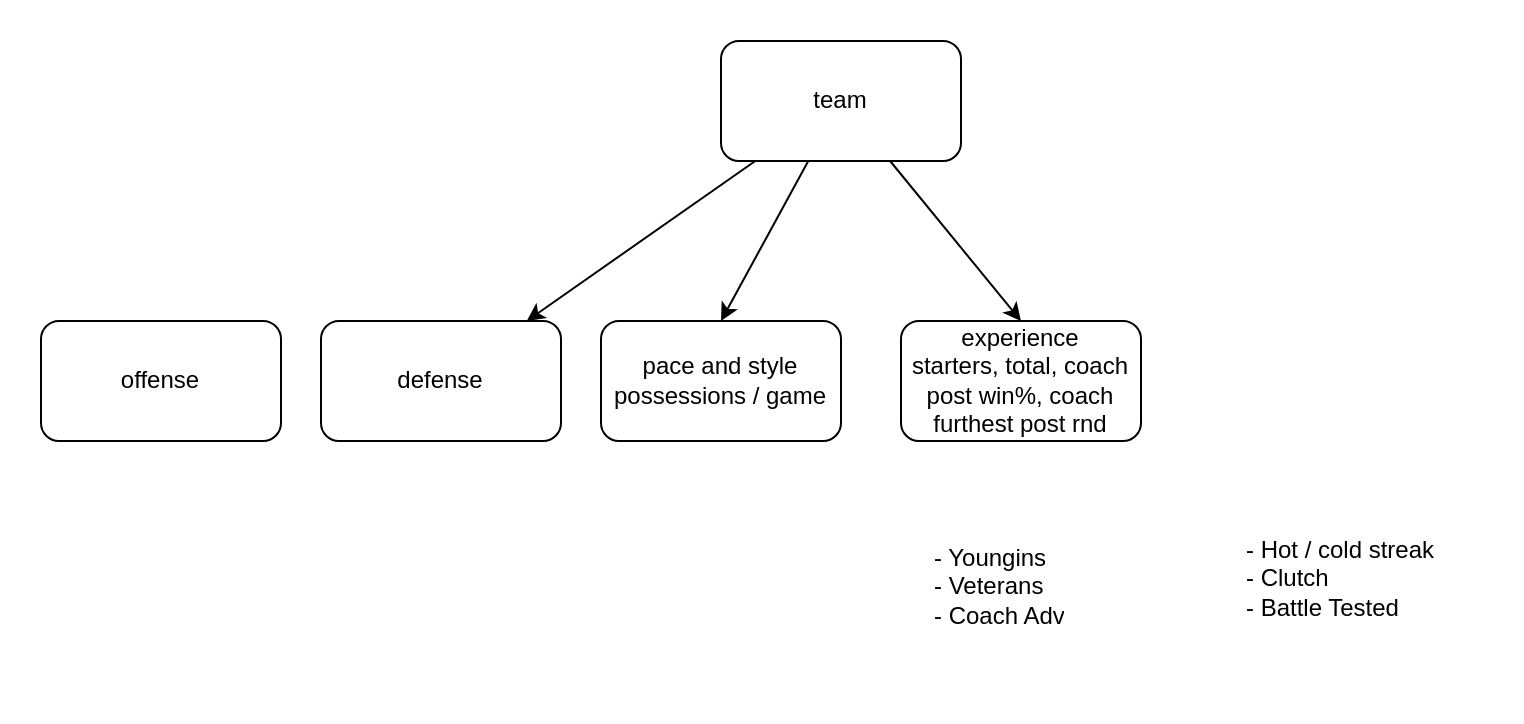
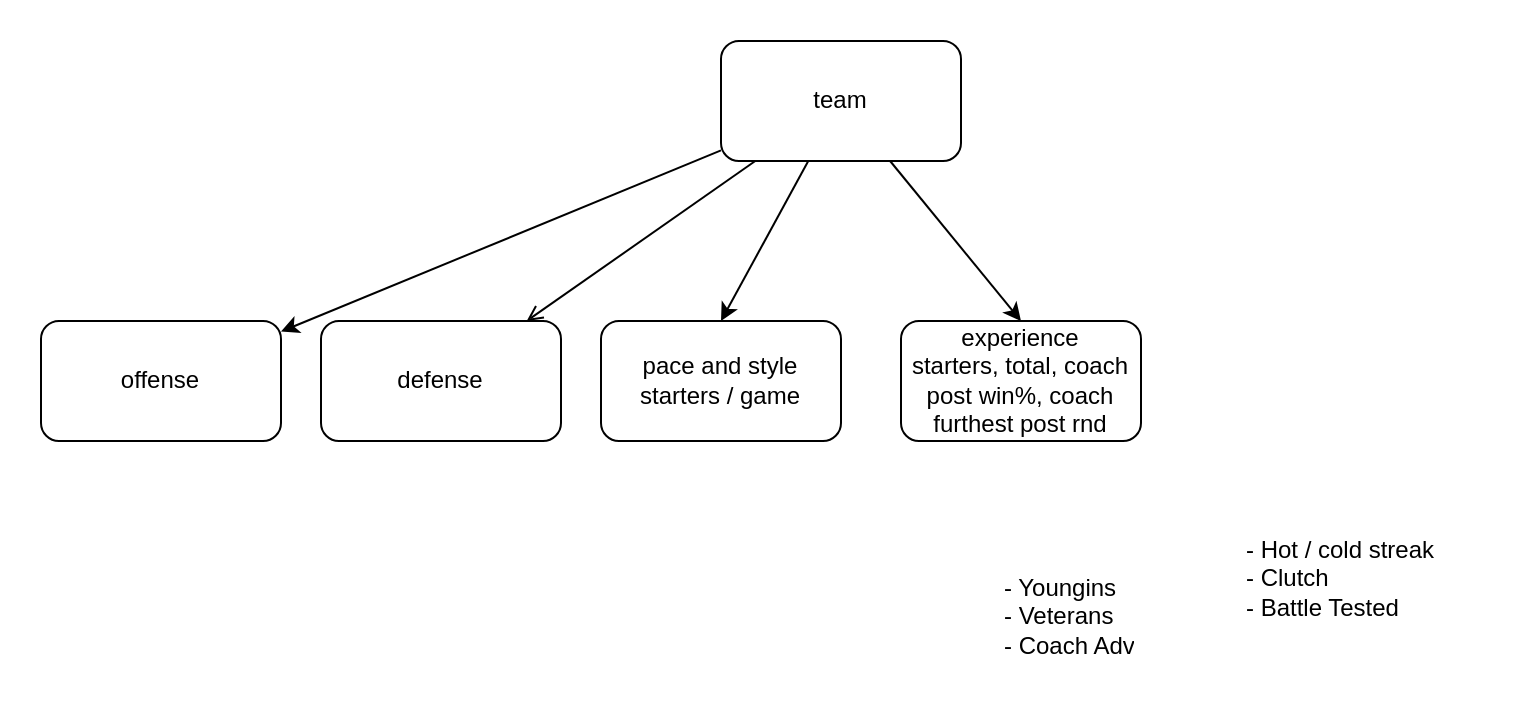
none -> (507, 238)
(539, 313) -> (536, 314)
(721, 381) -> (721, 381)
(1021, 561) -> (1091, 591)
